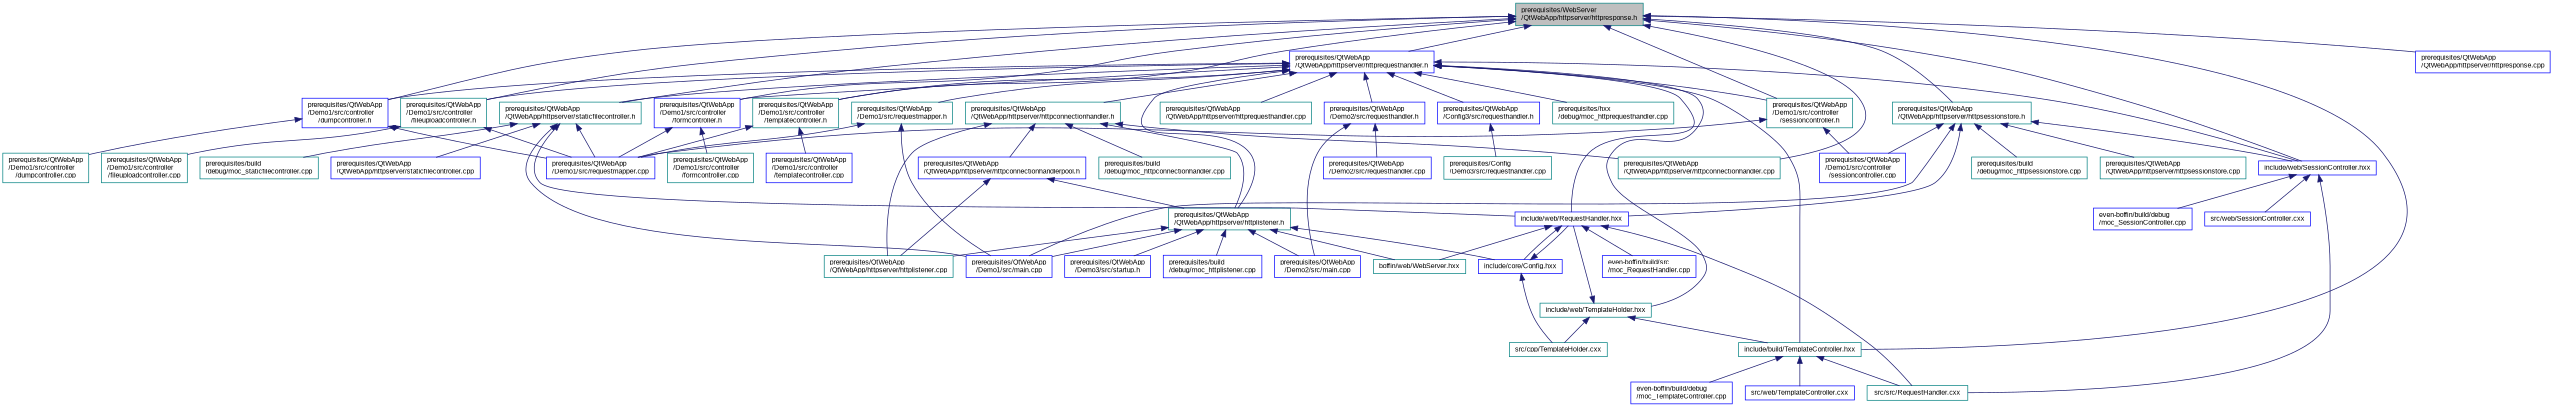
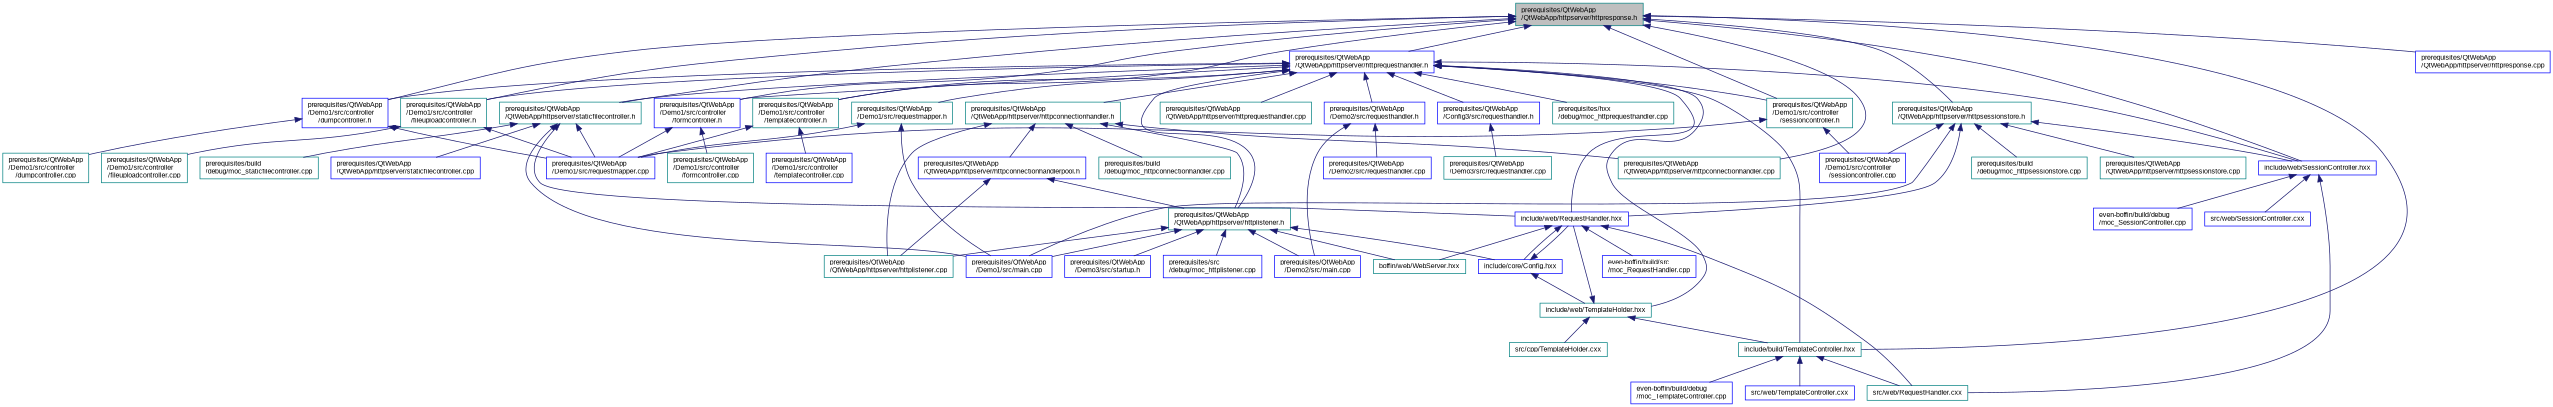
(1579, 14) -> (1579, 14)
(1498, 168) -> (1498, 168)
(1213, 267) -> (1213, 267)
(1532, 314) -> (1561, 290)
(1917, 393) -> (1917, 393)
